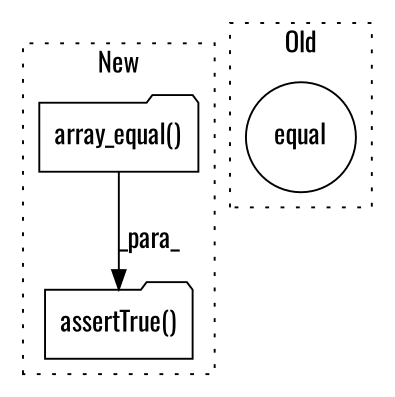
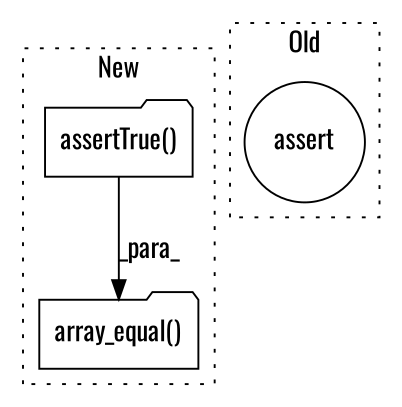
(301, 137) -> (305, 142)
(119, 221) -> (119, 228)
